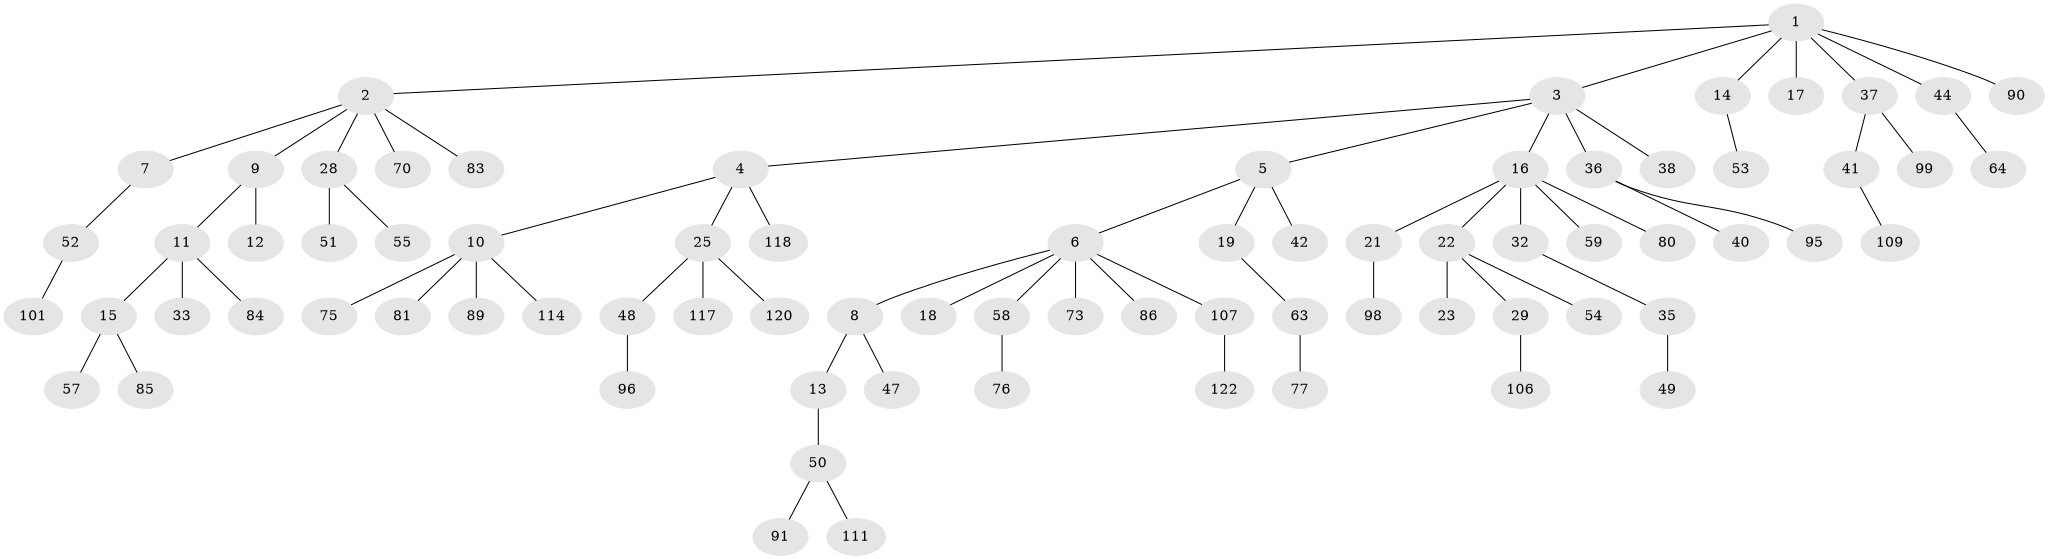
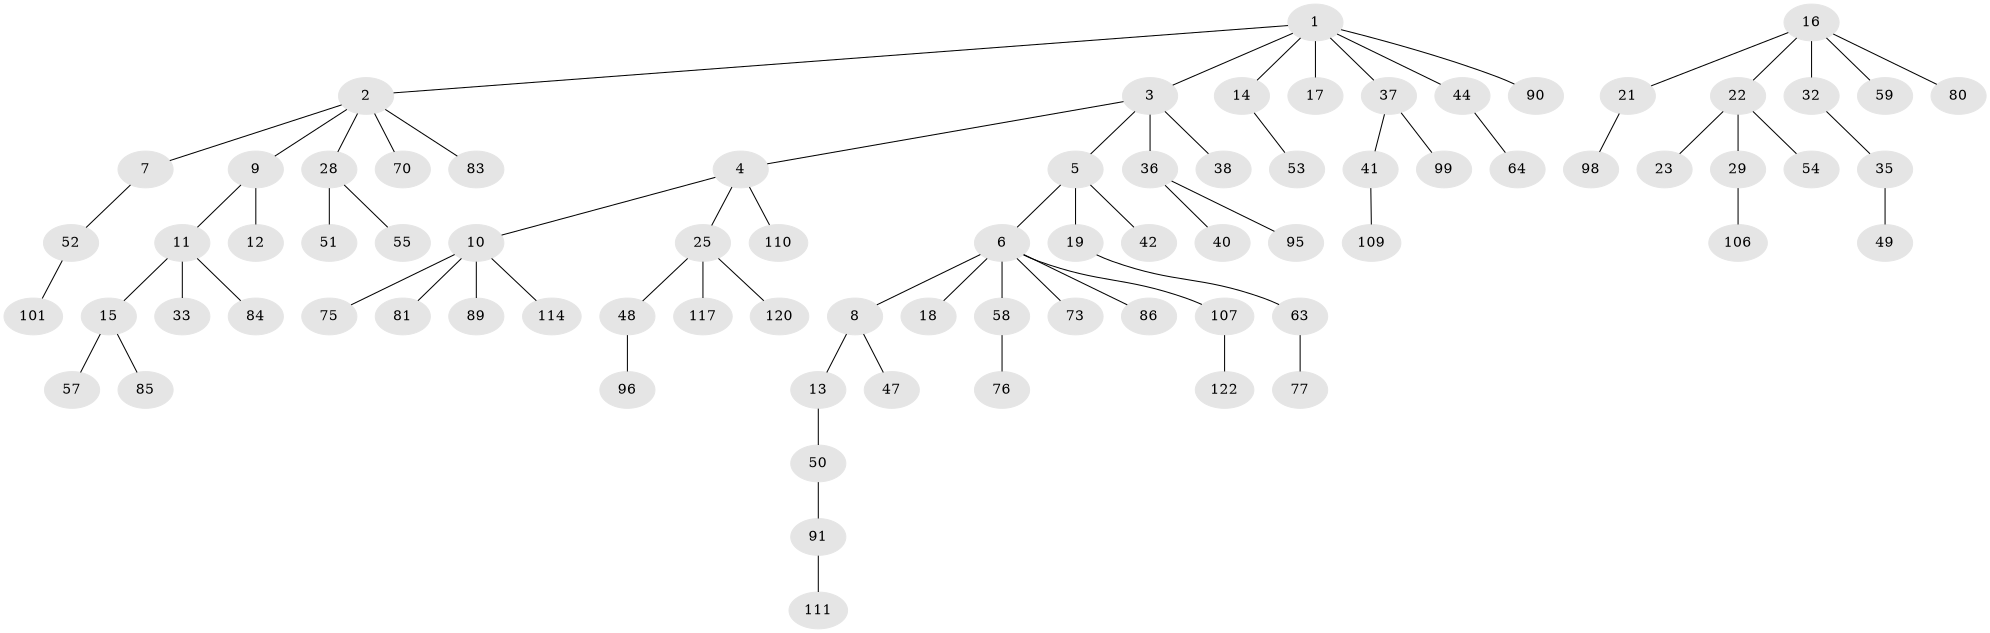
(1539, 133) -> none
(778, 243) -> (778, 243)
(837, 500) -> (818, 574)
